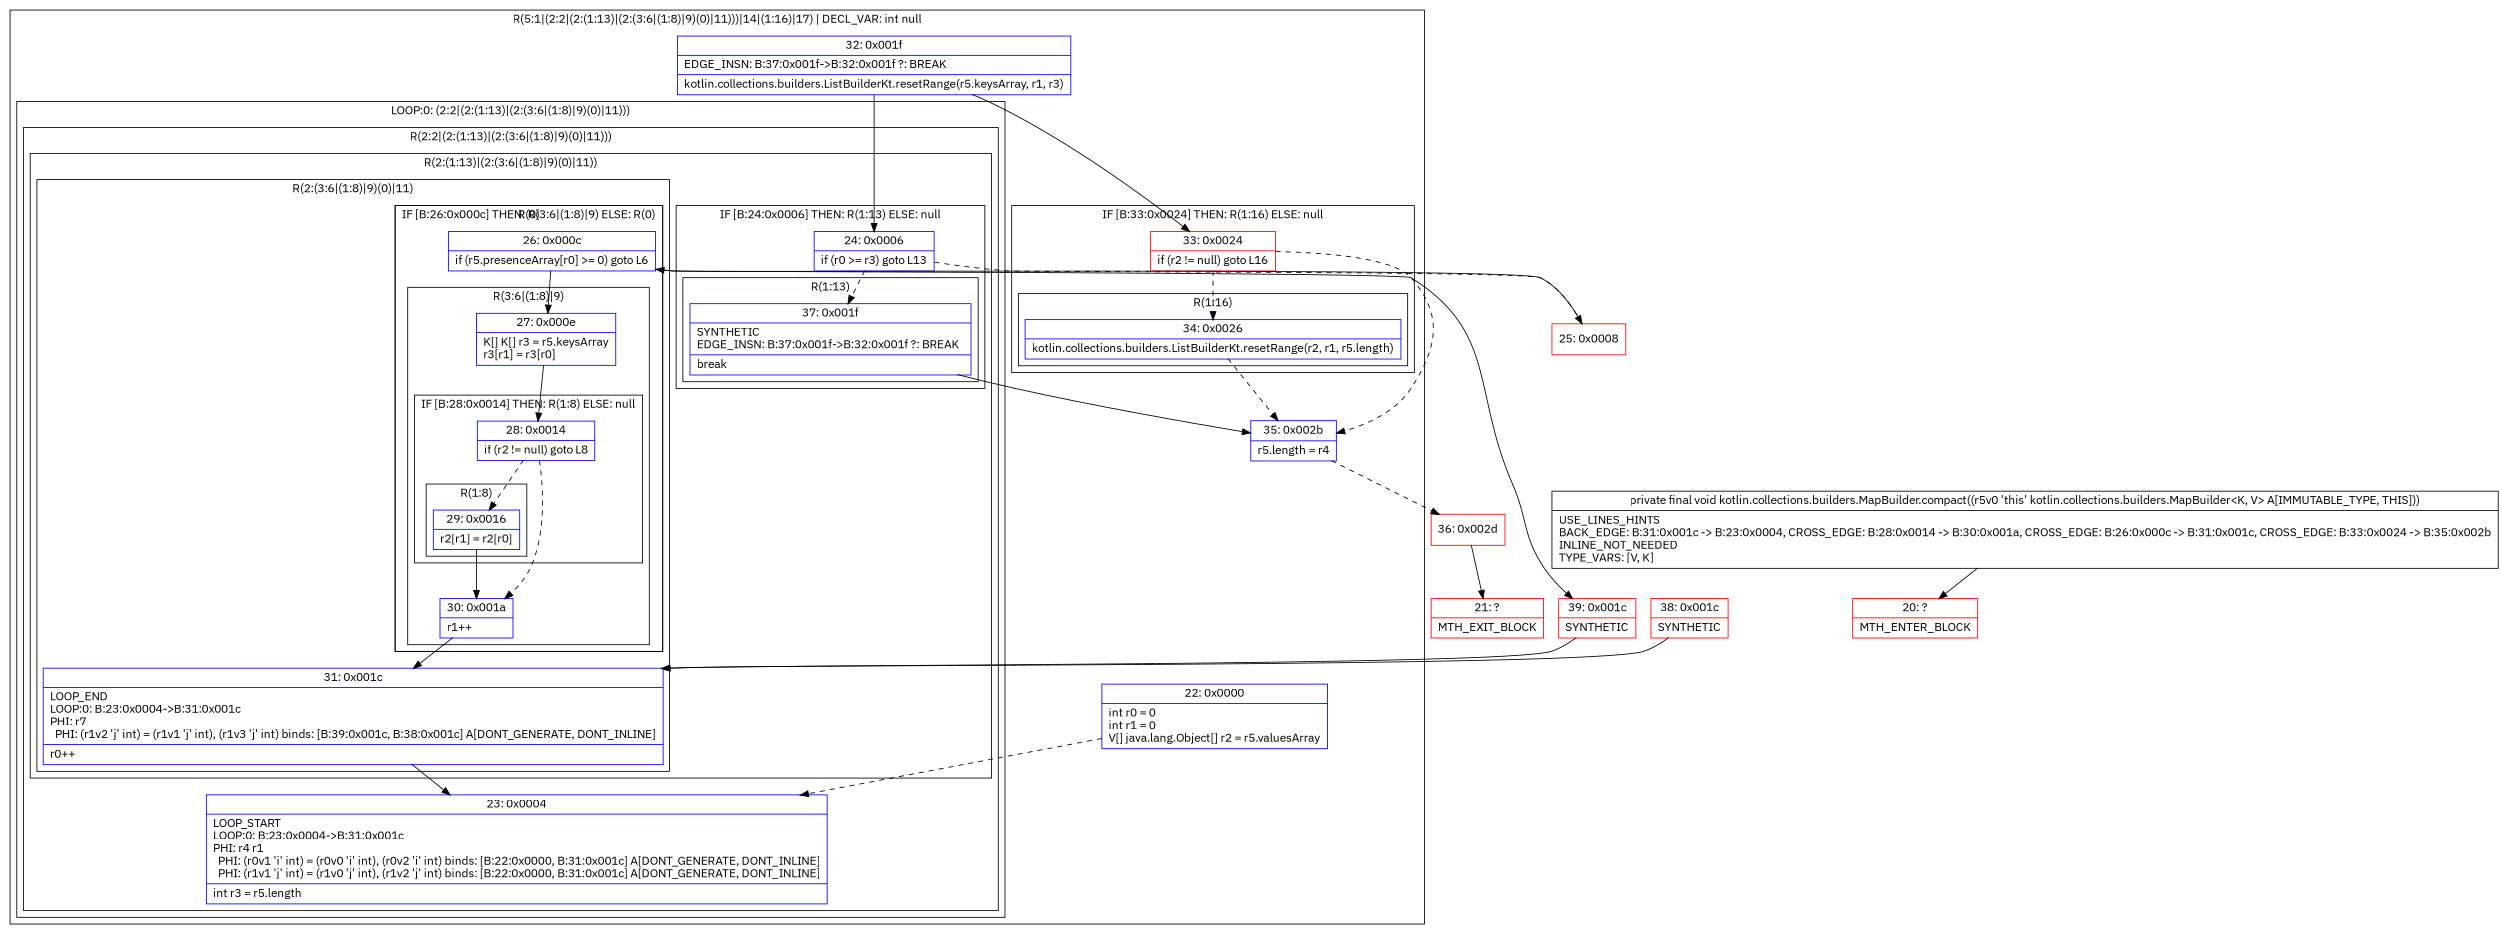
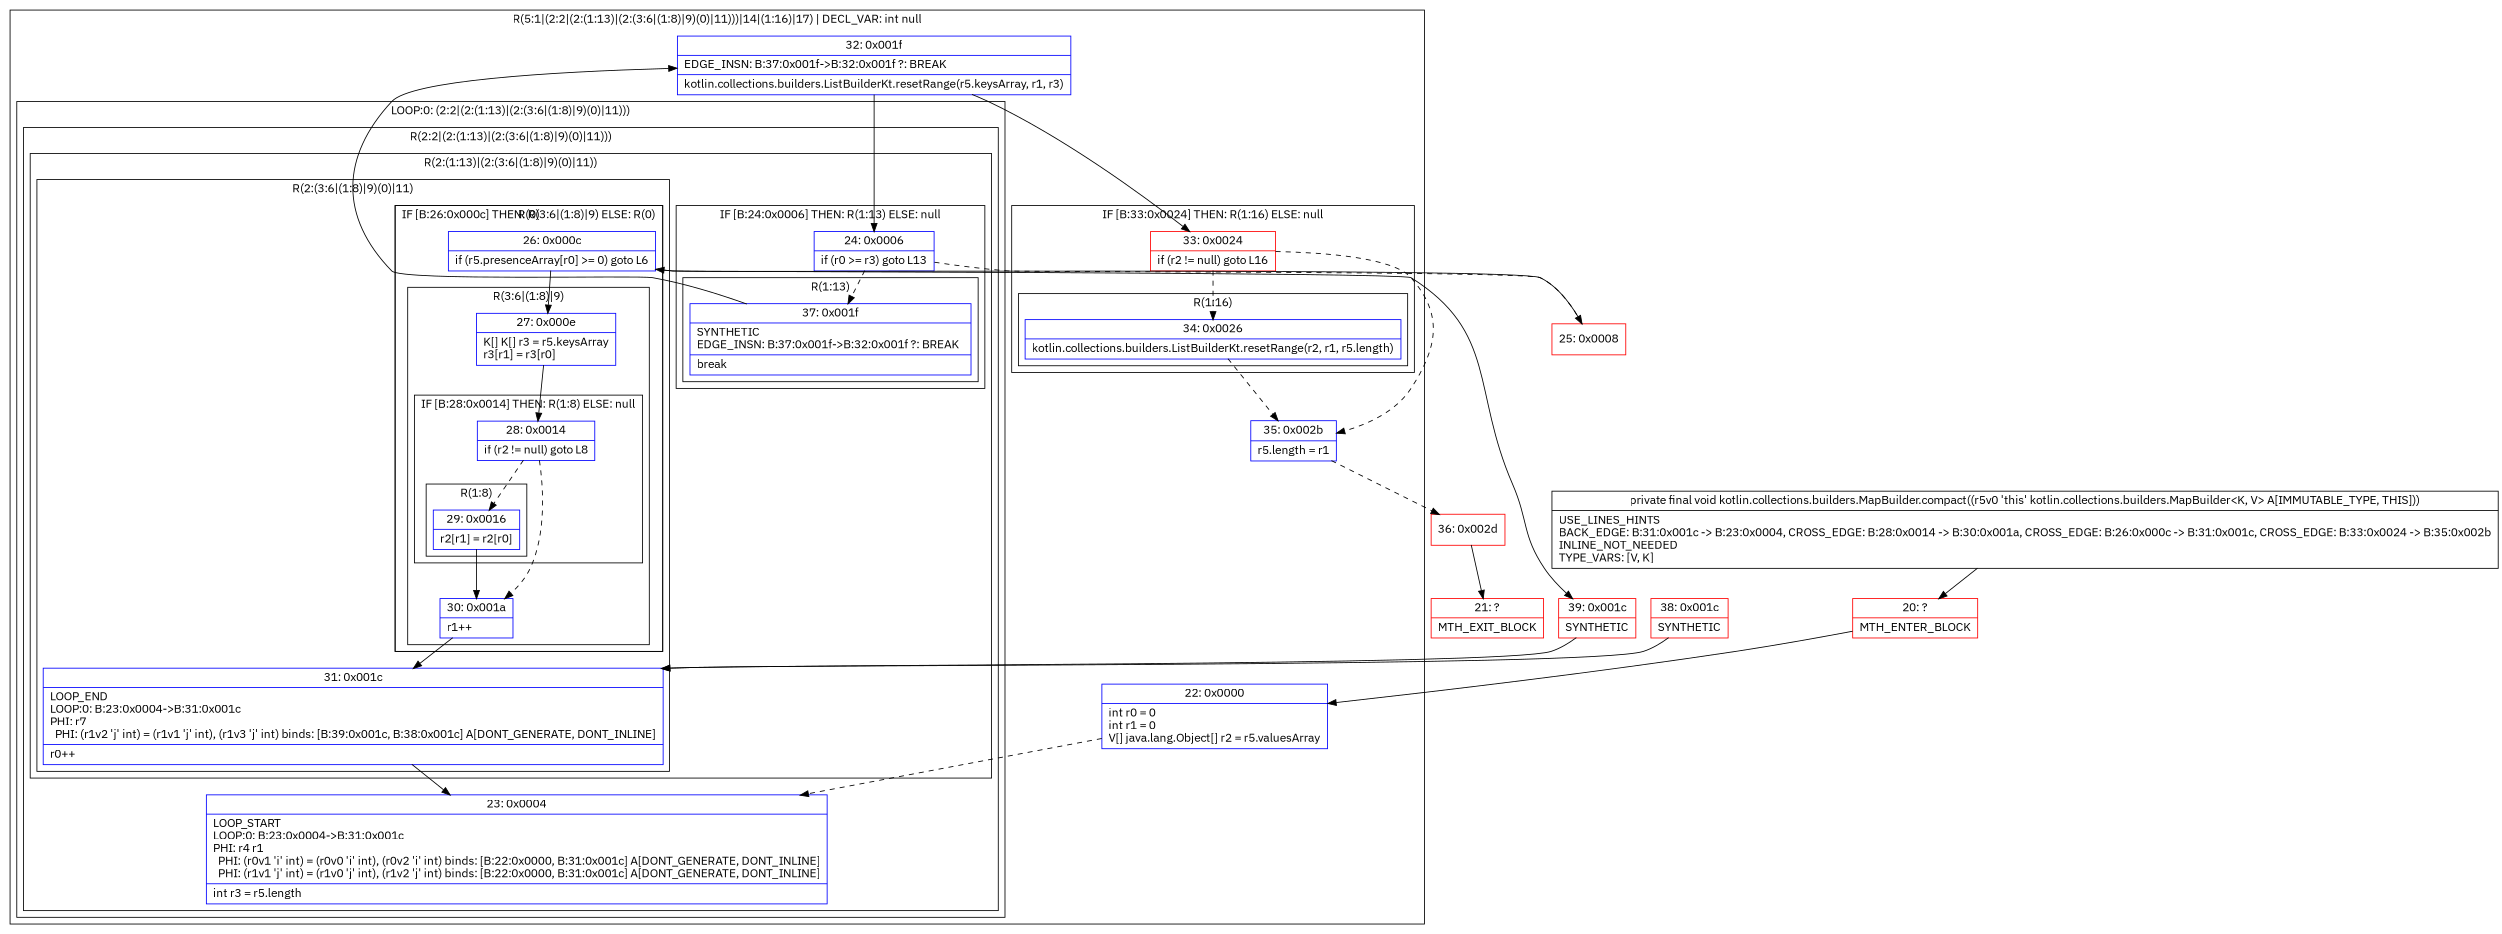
(1099, 406) -> (361, 225)
(1294, 450) -> (1294, 450)
none -> (1595, 671)
